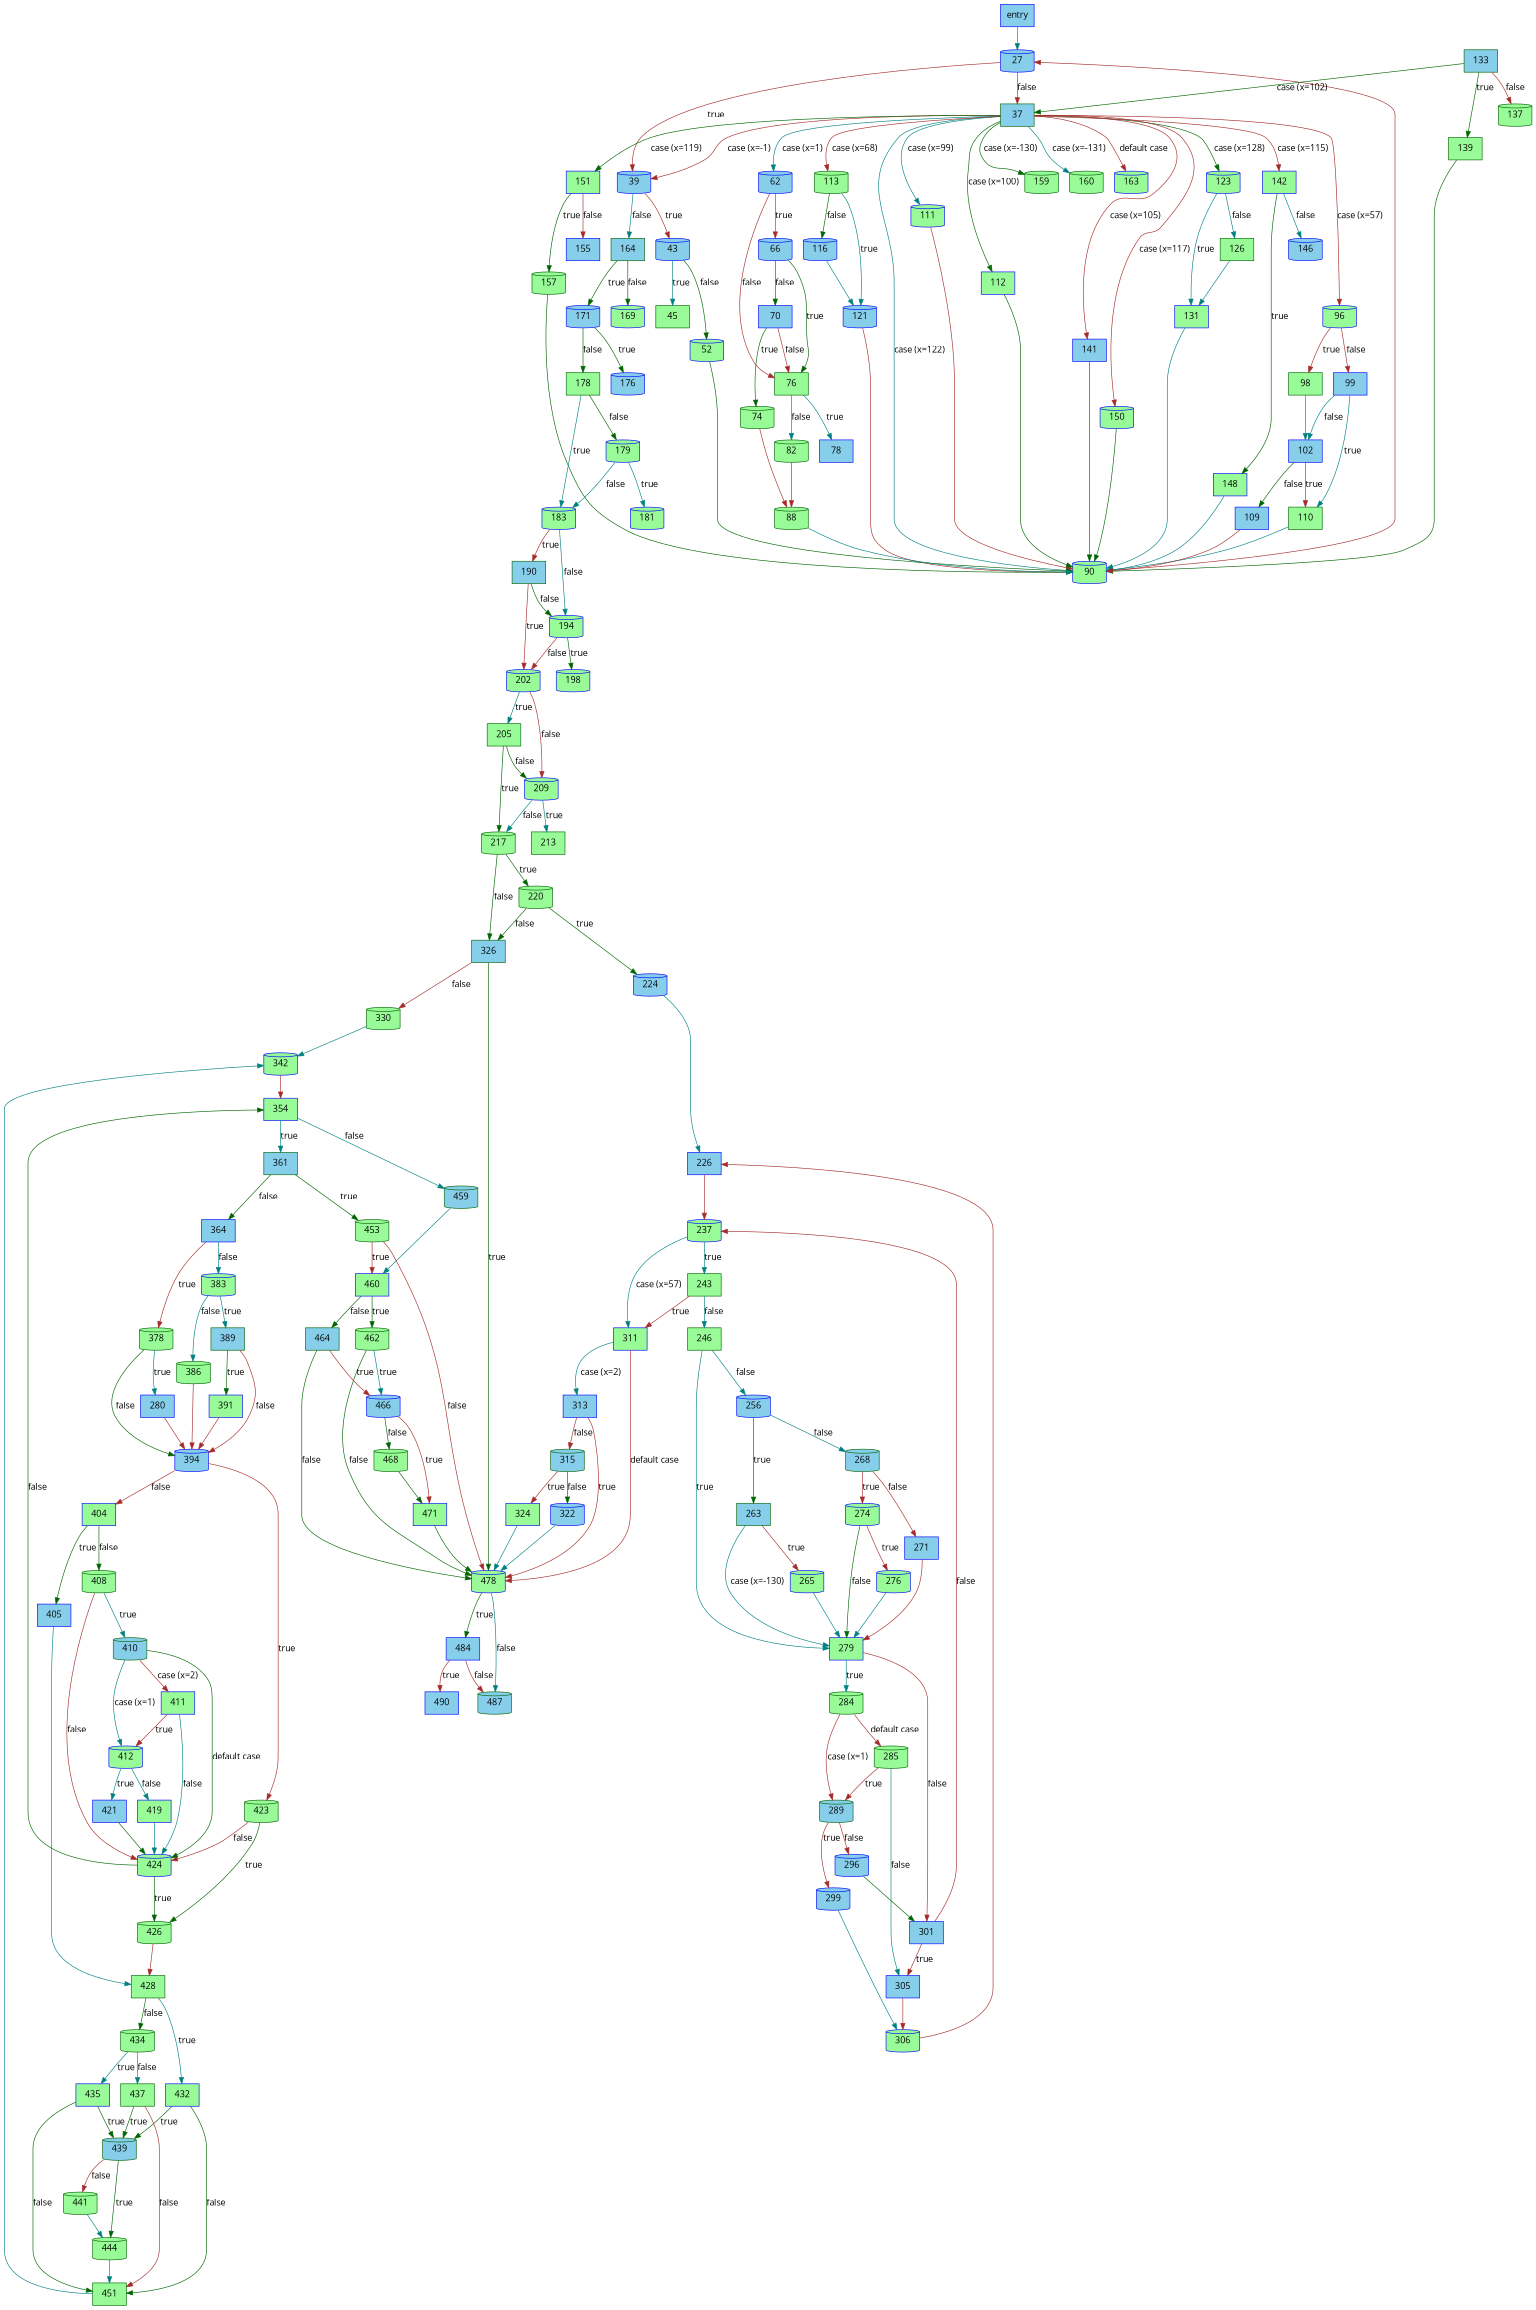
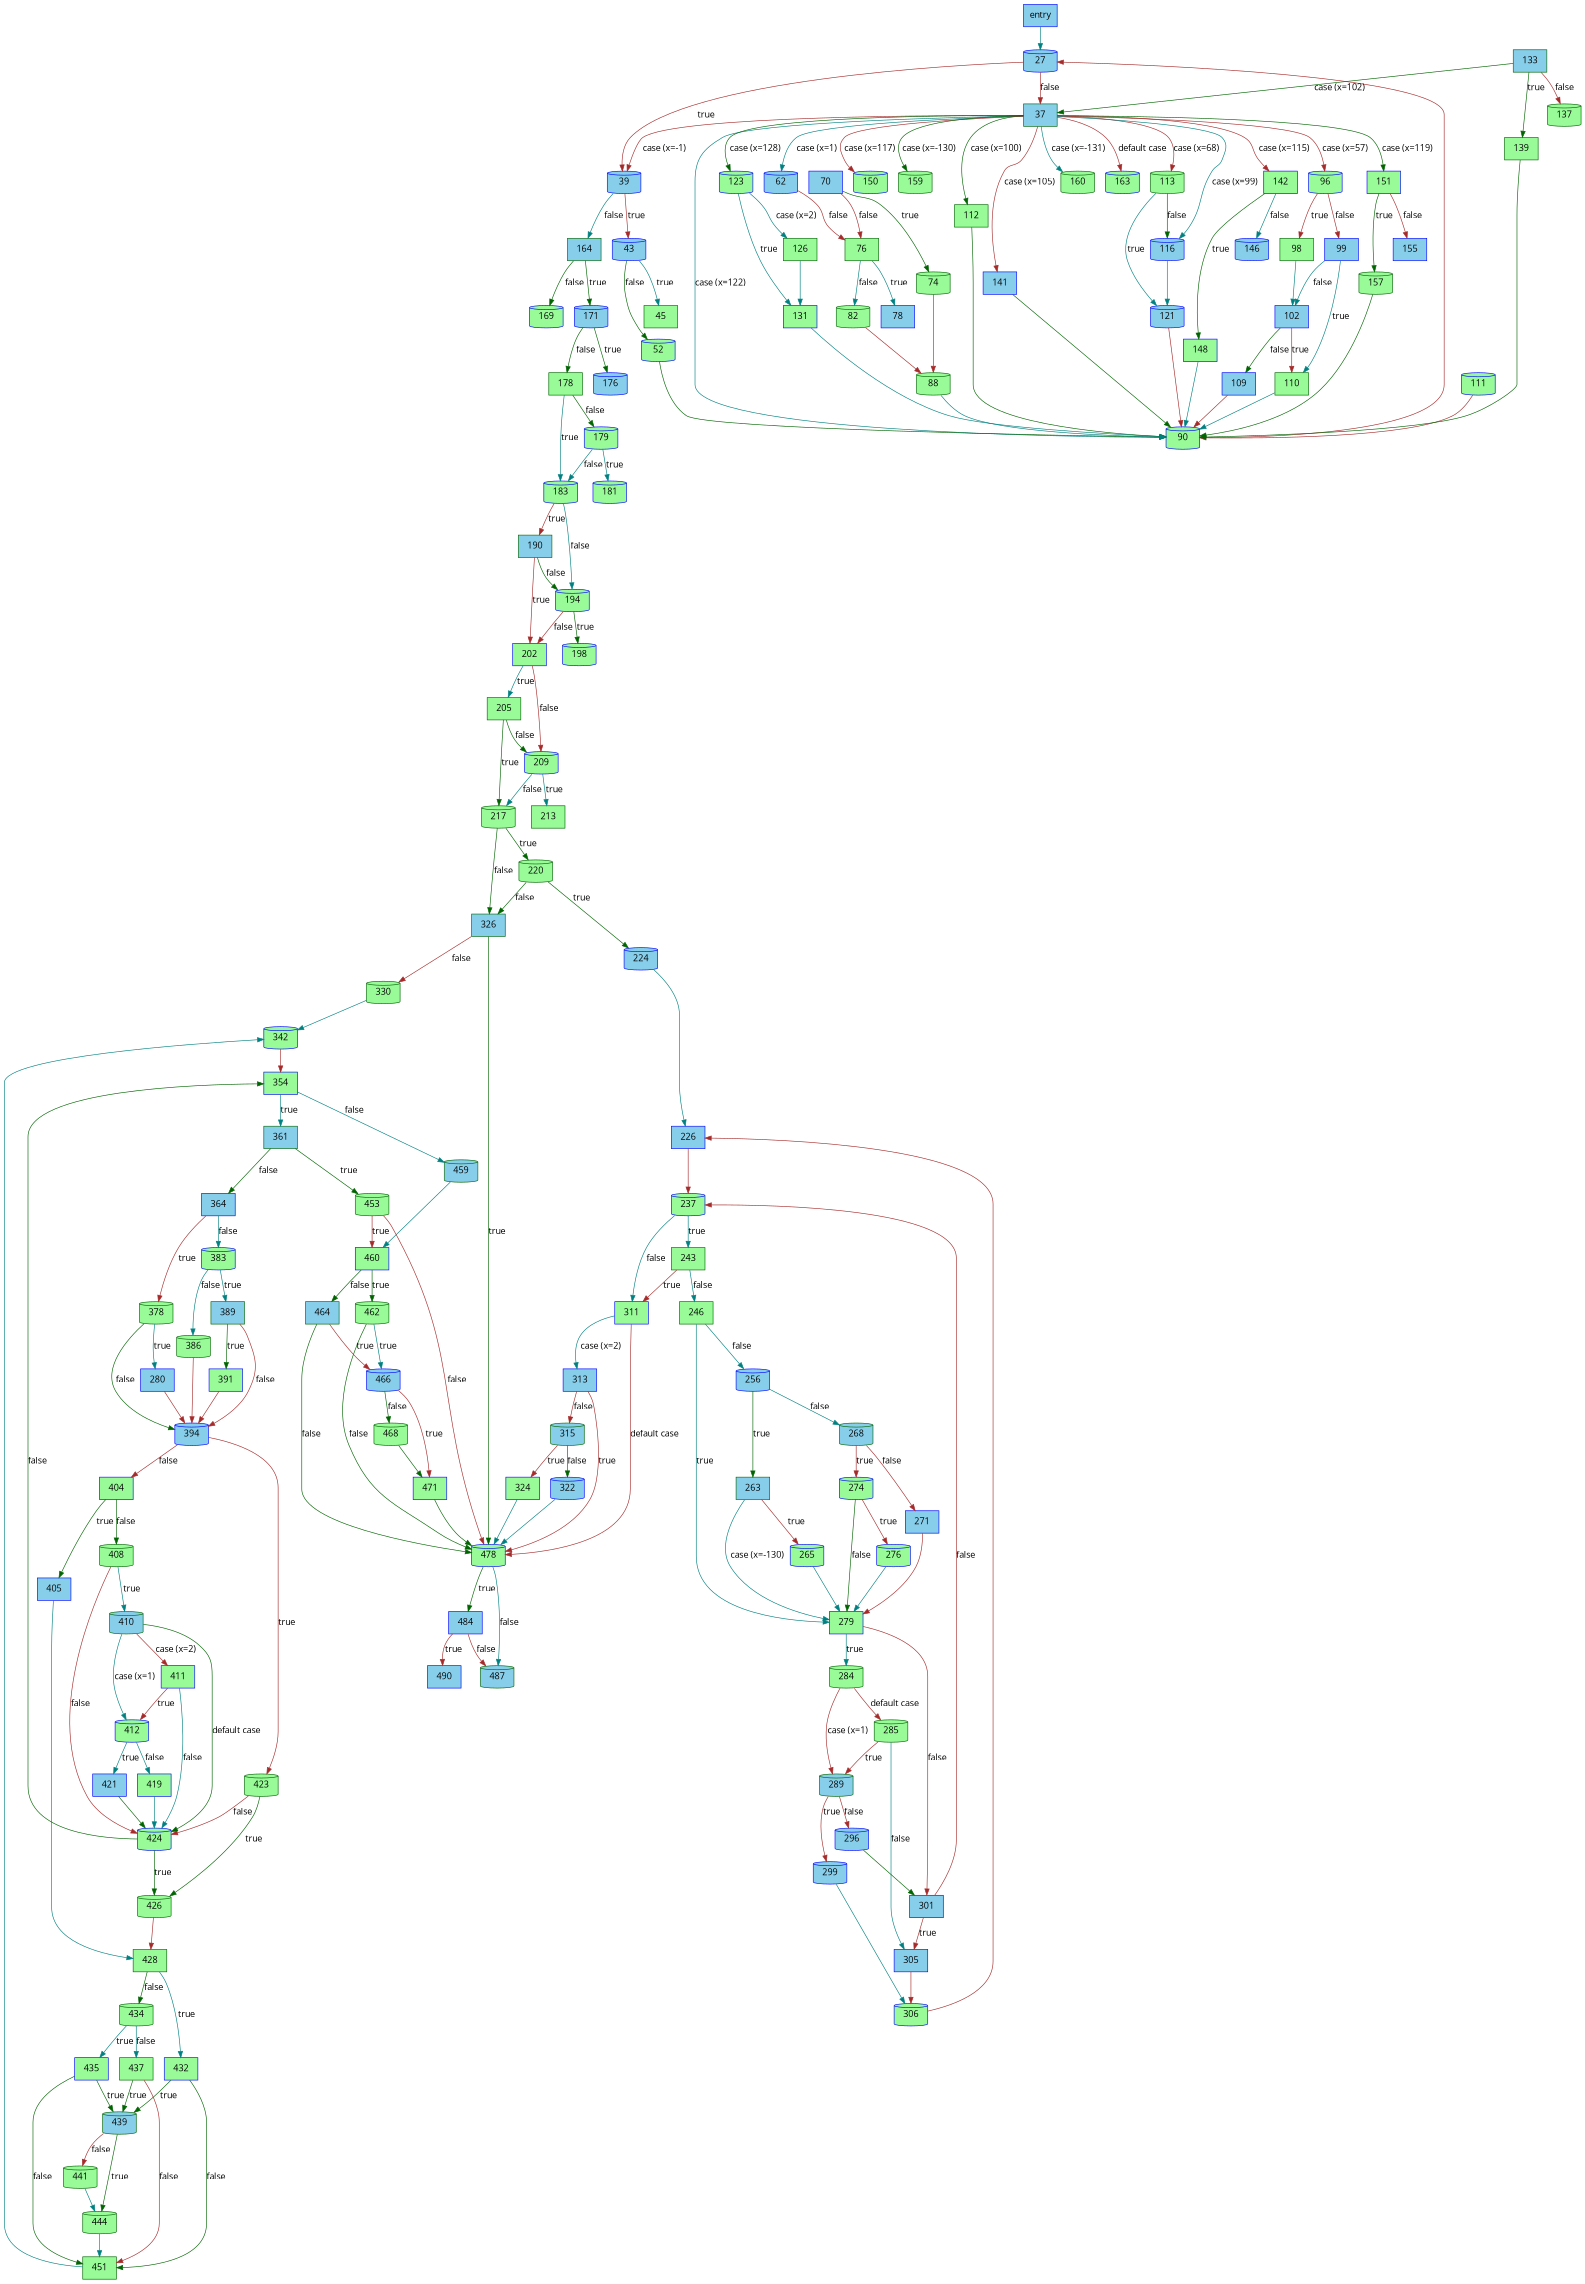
(913, 133) -> (1195, 129)
(1242, 216) -> (796, 216)
(775, 250) -> none
(998, 283) -> (971, 216)
(1109, 493) -> none
(523, 681) -> (530, 655)
(659, 1285) -> (656, 1259)
